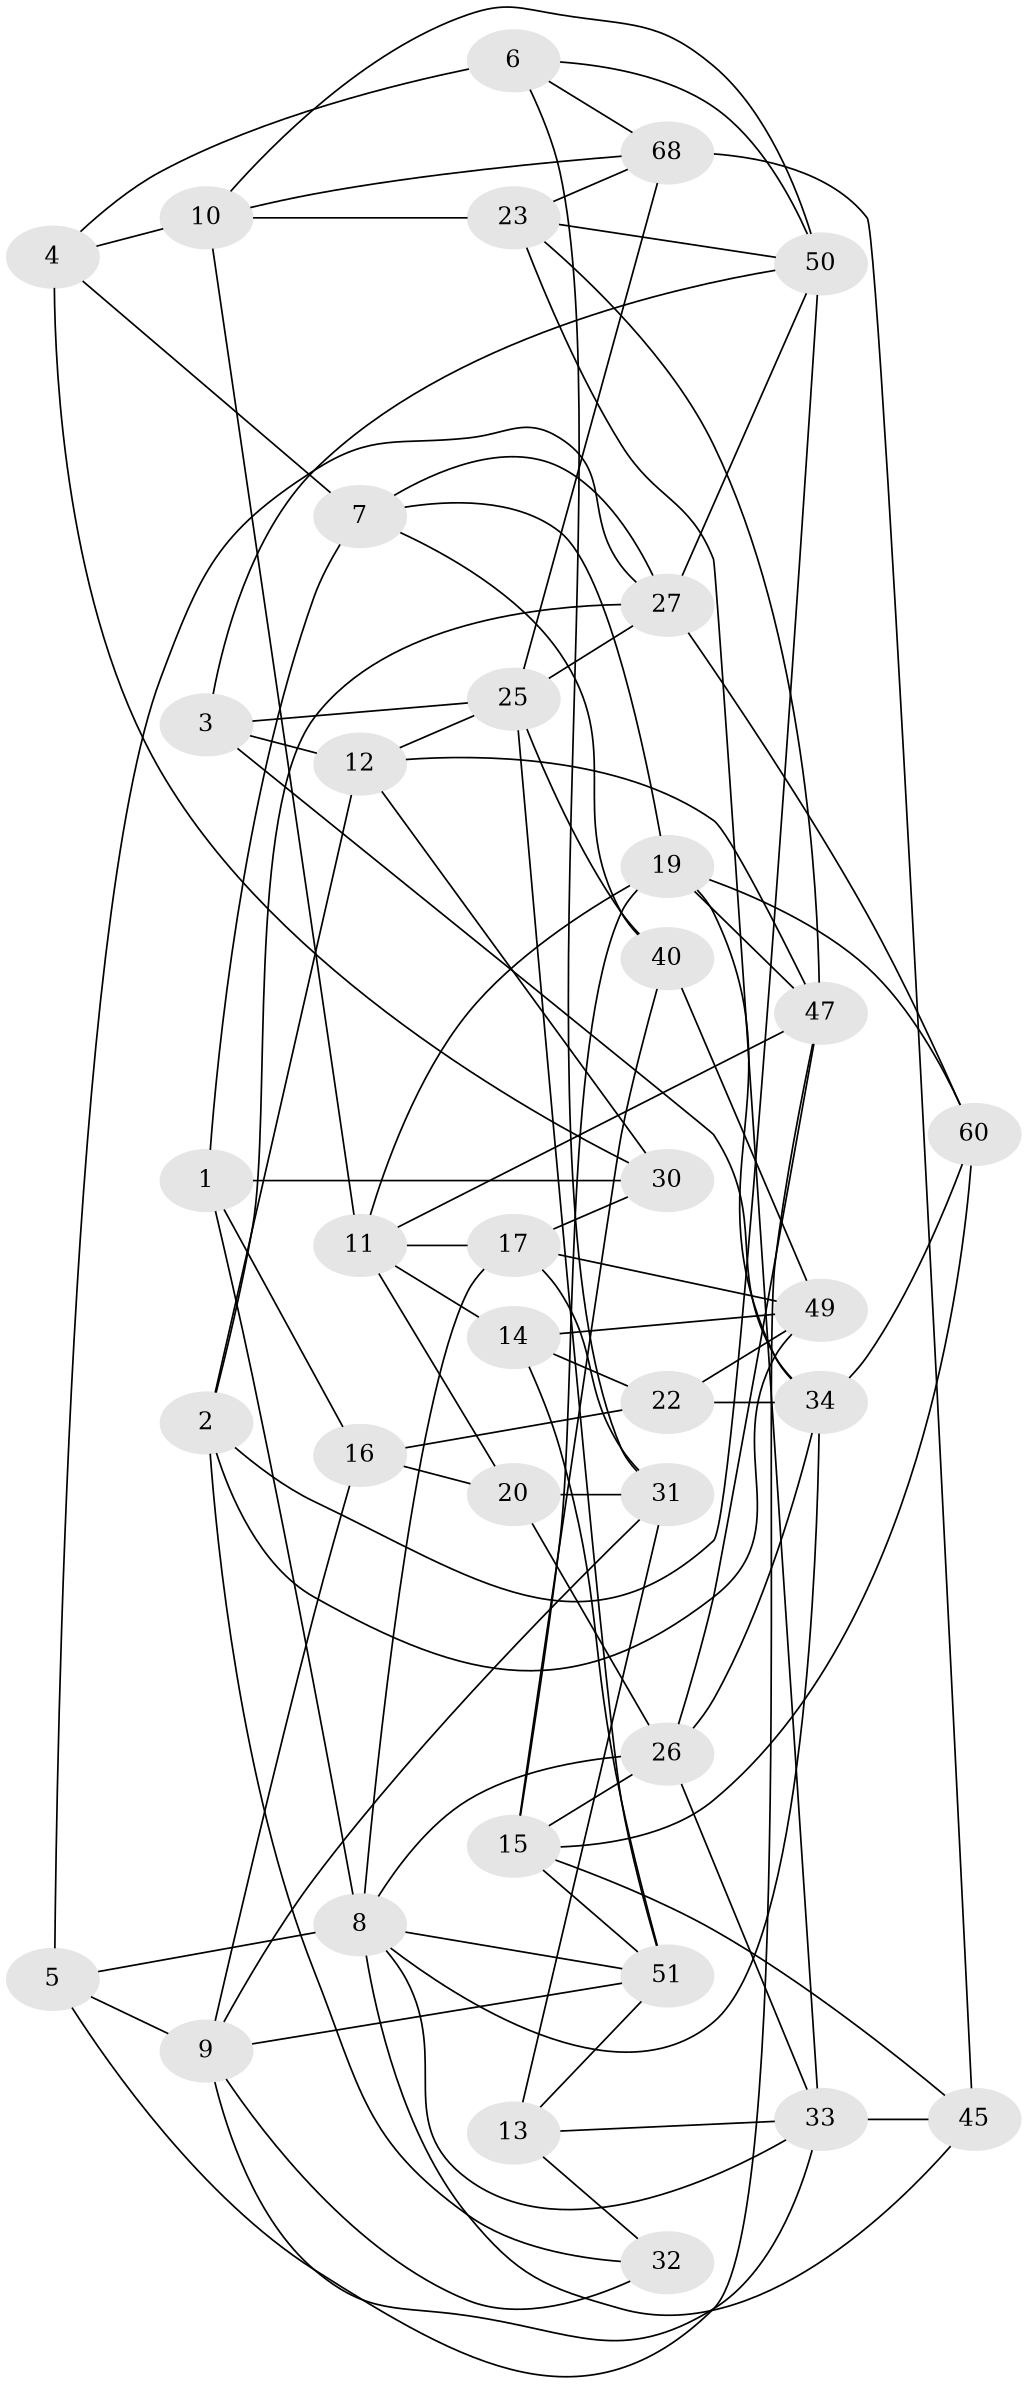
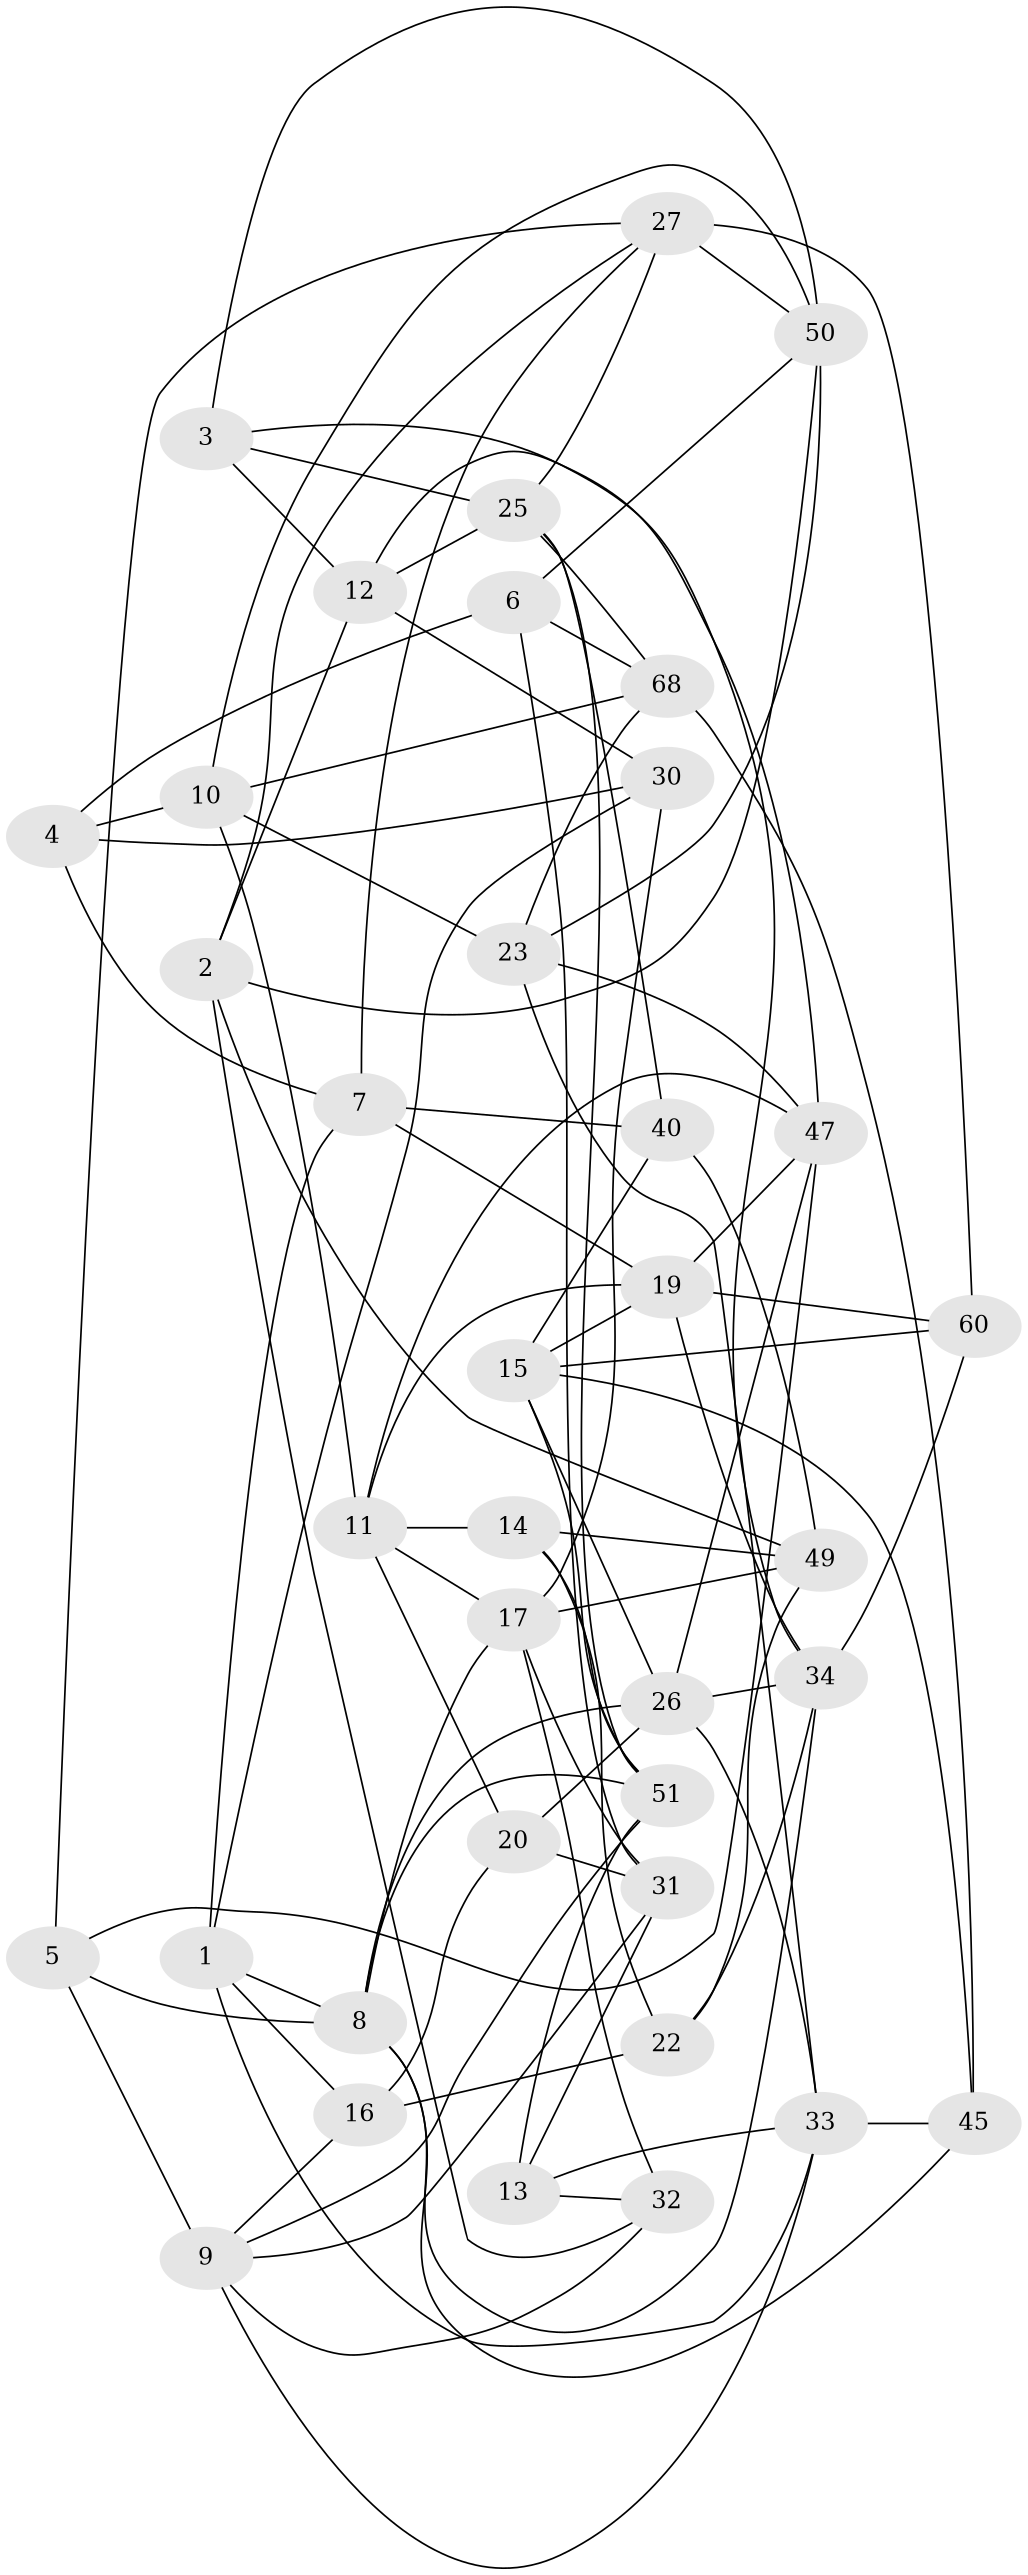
none -> (576, 1873)
(506, 2199) -> (431, 2318)
